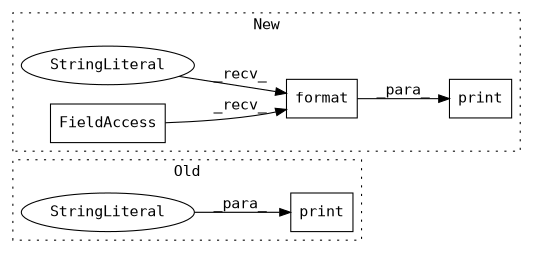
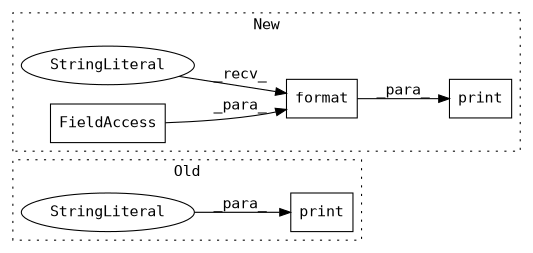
(240, 106) -> (240, 106)
